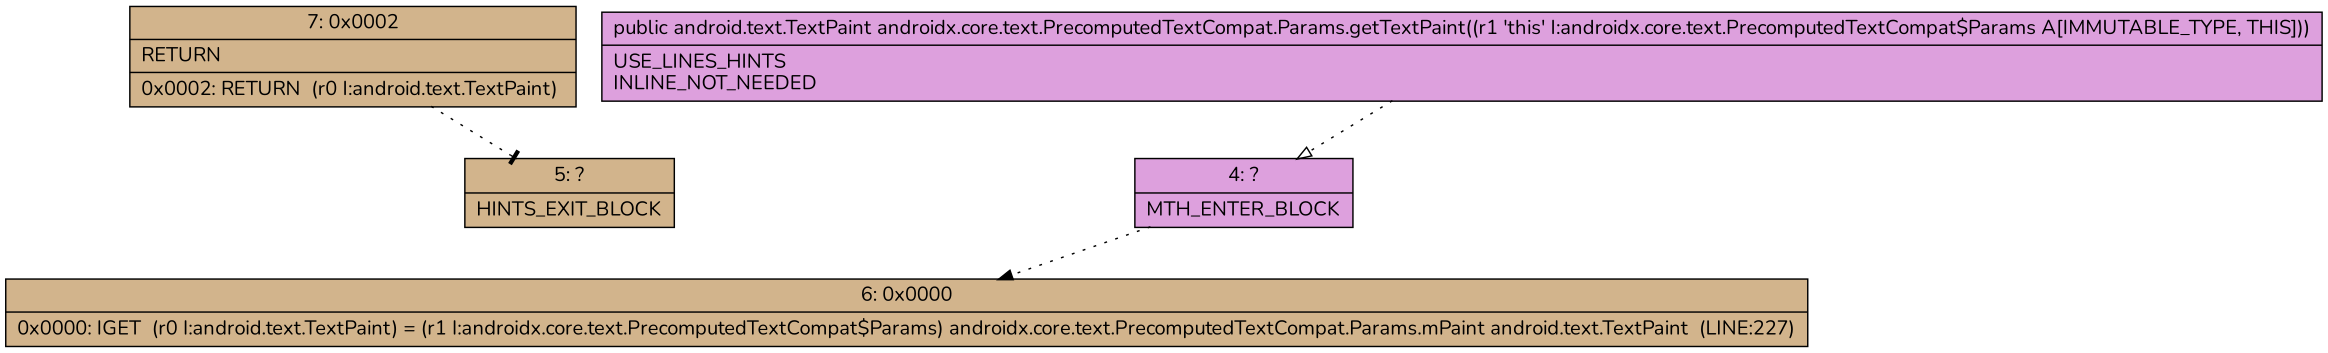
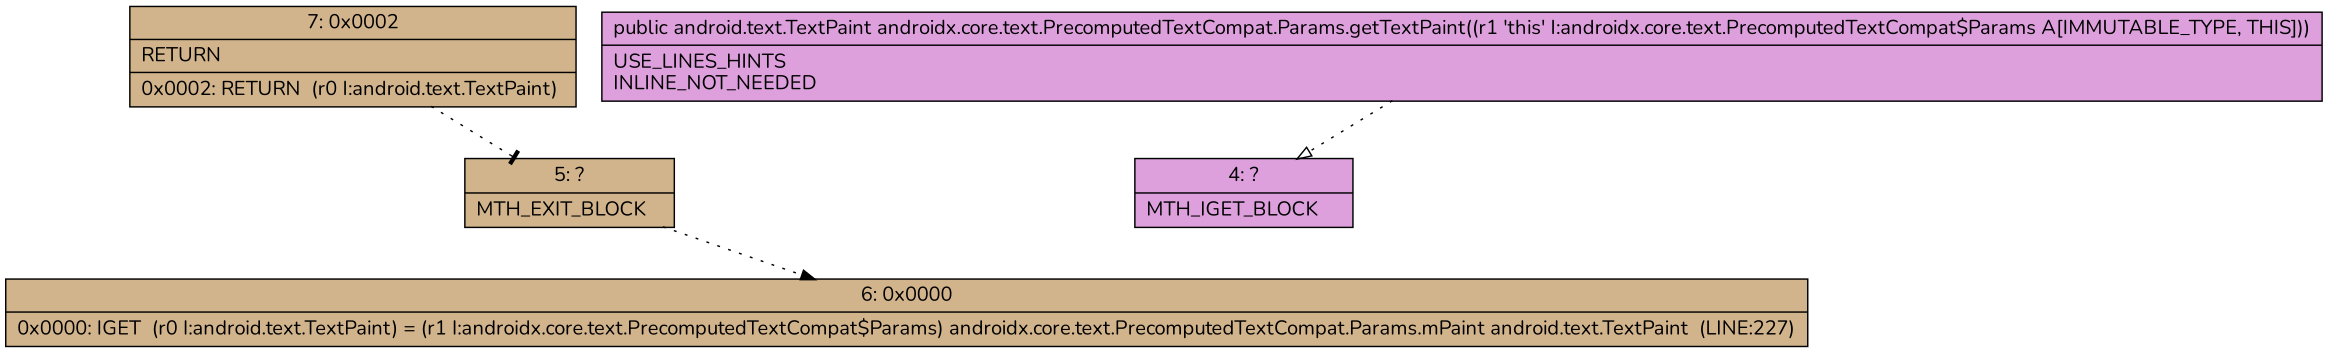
(570, 209) -> (562, 209)
(1244, 209) -> (1233, 209)
(1081, 251) -> (732, 251)
